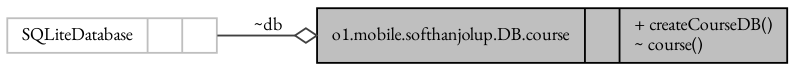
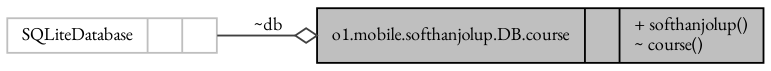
(703, 25) -> (692, 25)
